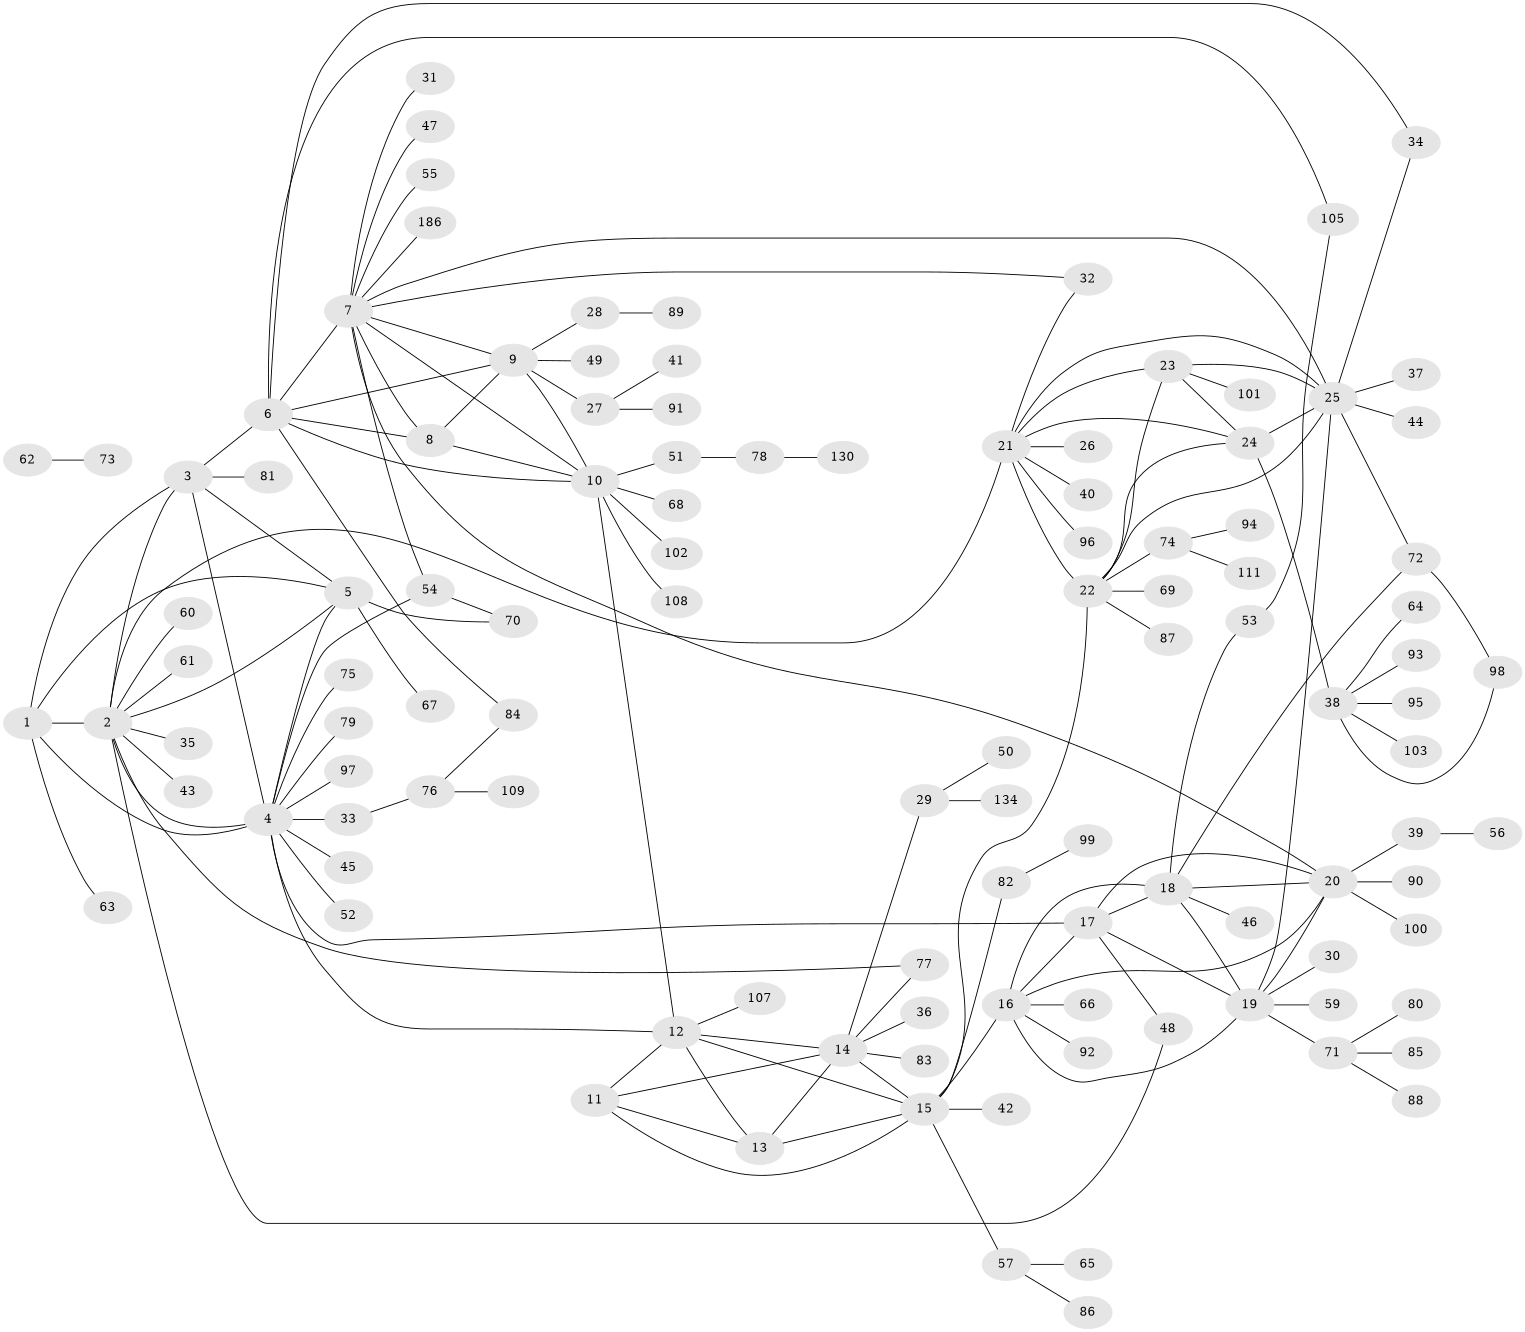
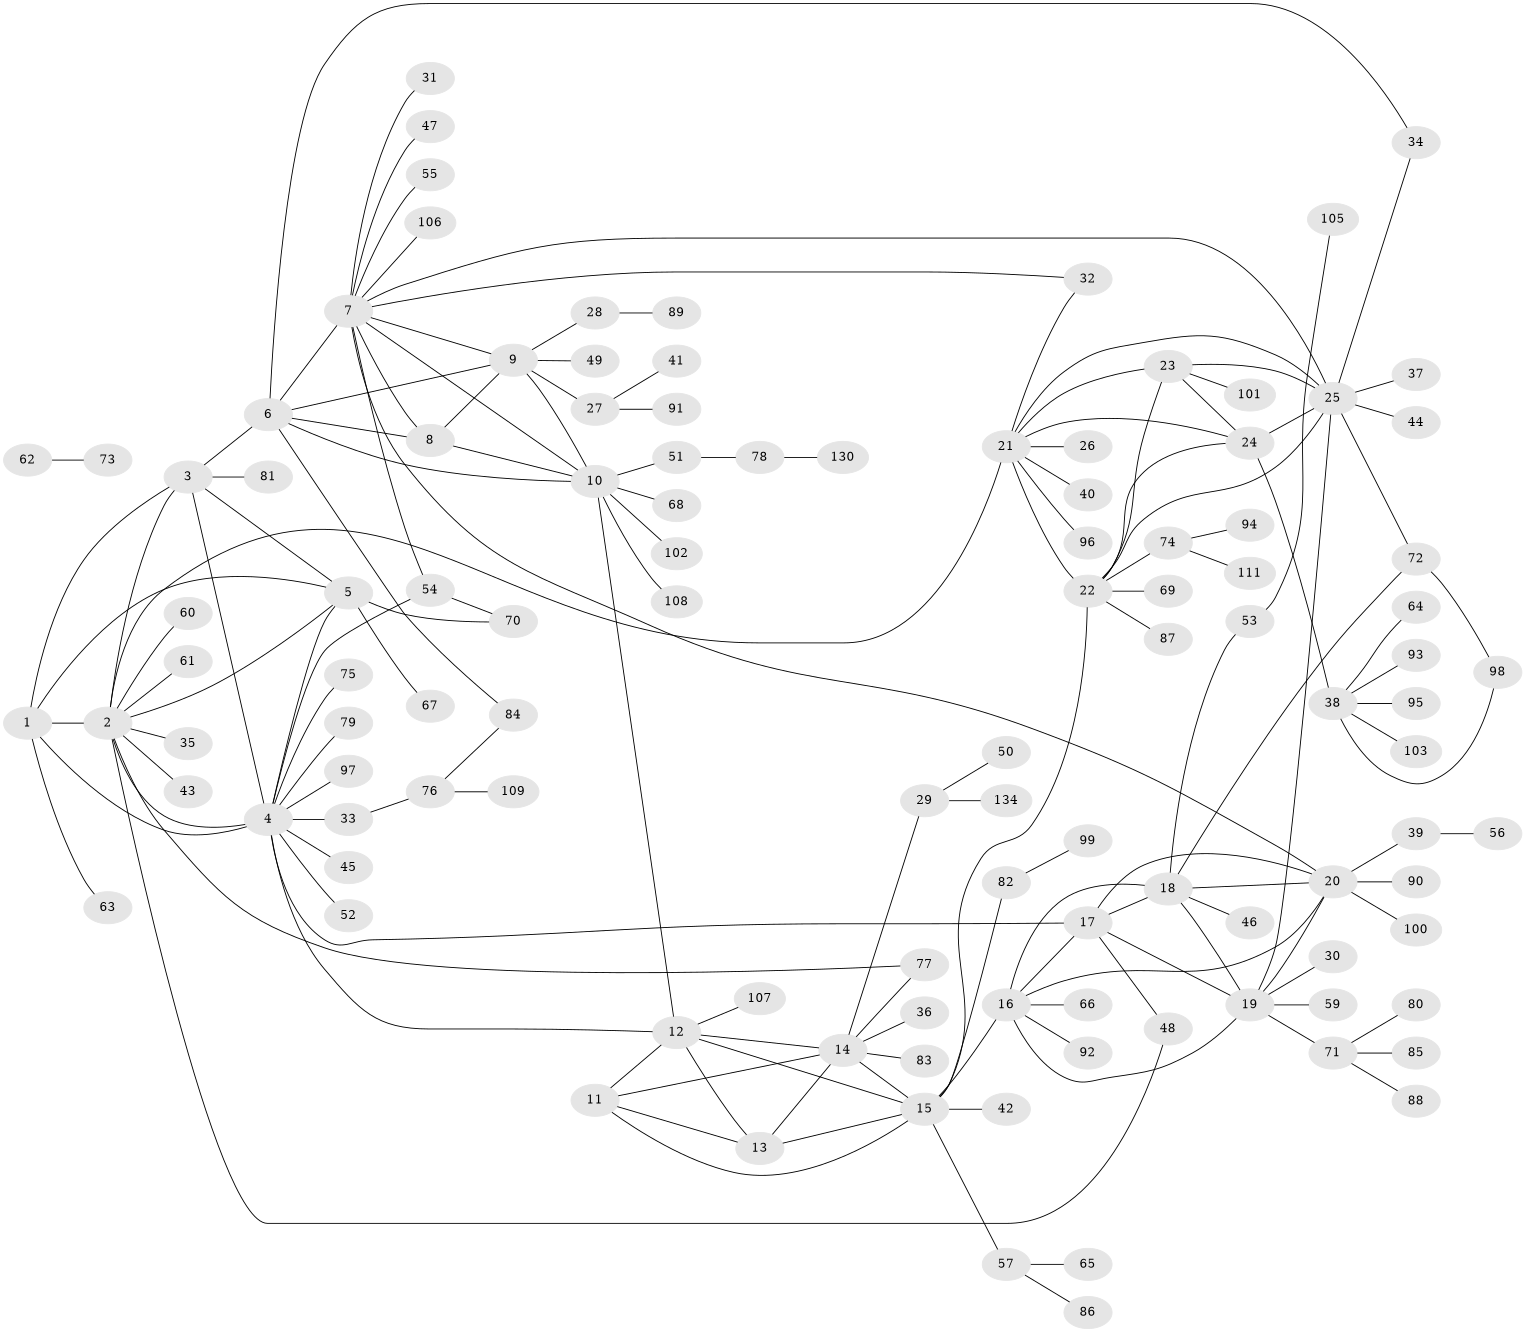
(704, 37) -> none
(430, 223) -> (430, 223)
